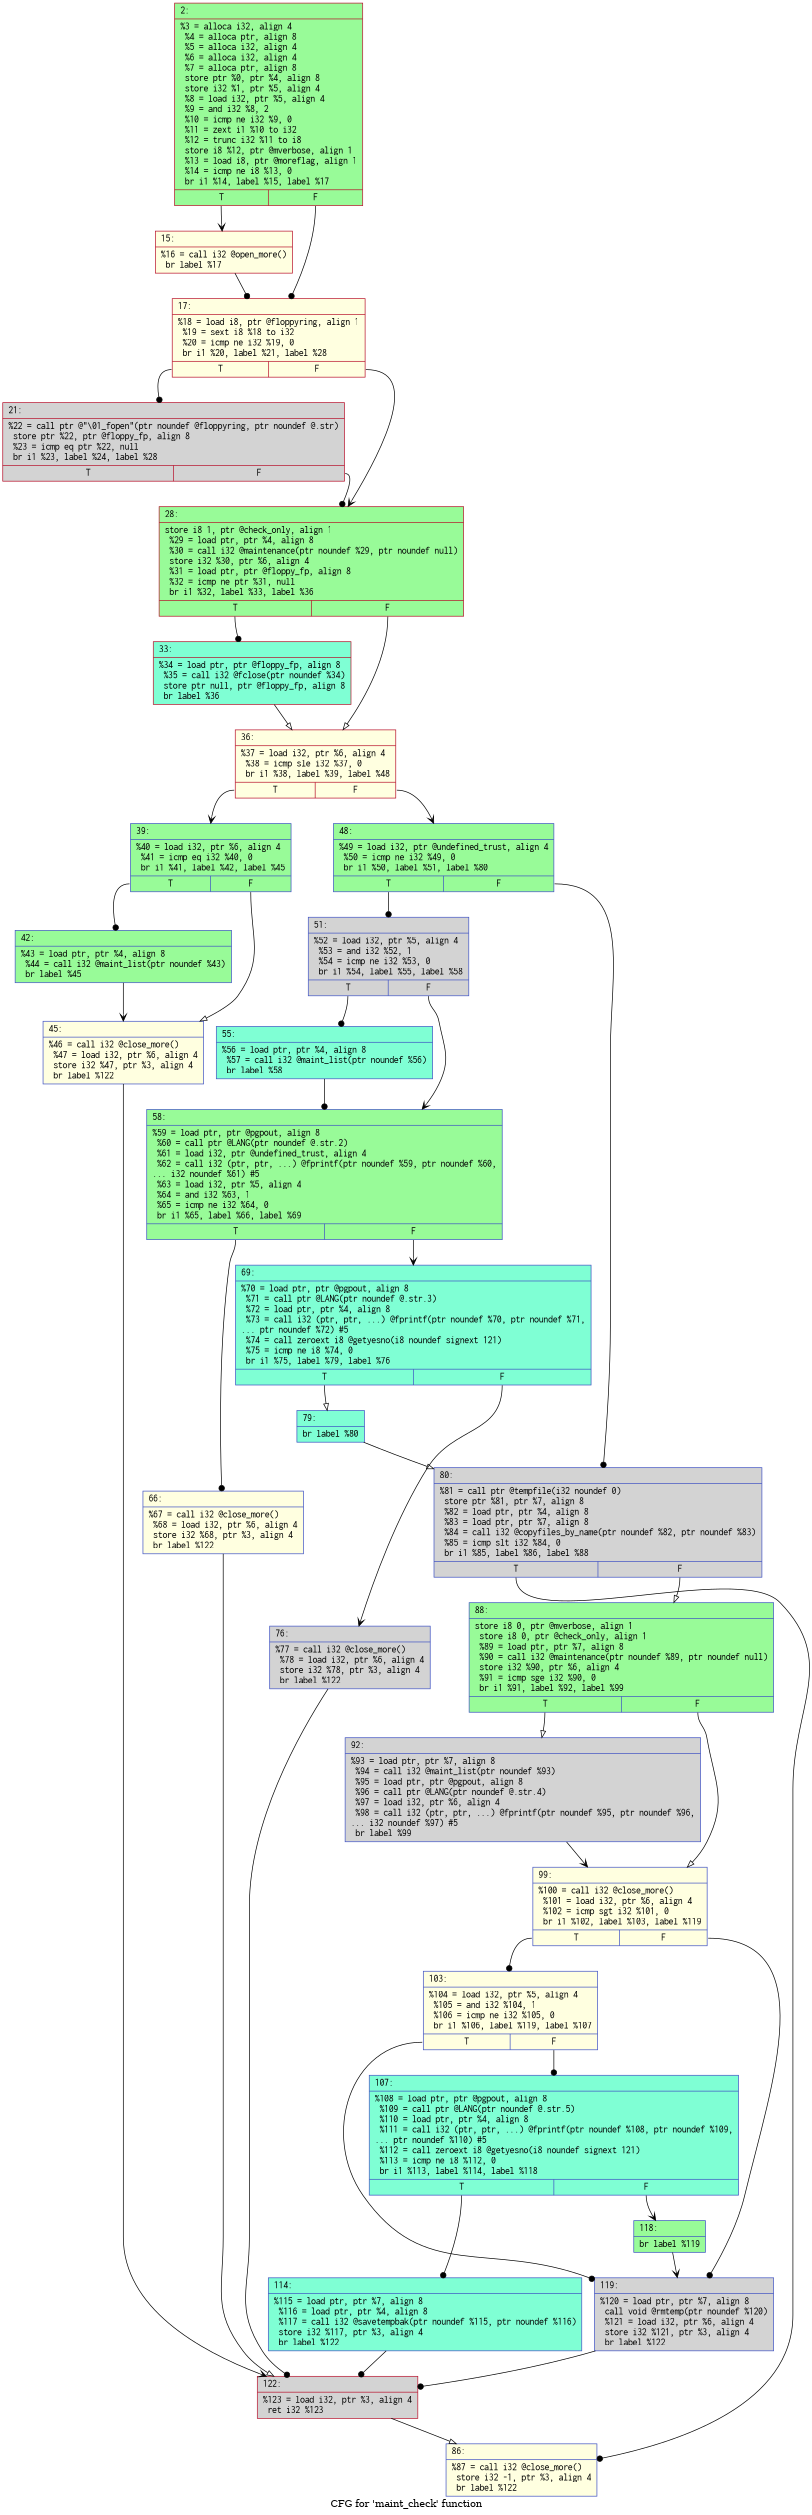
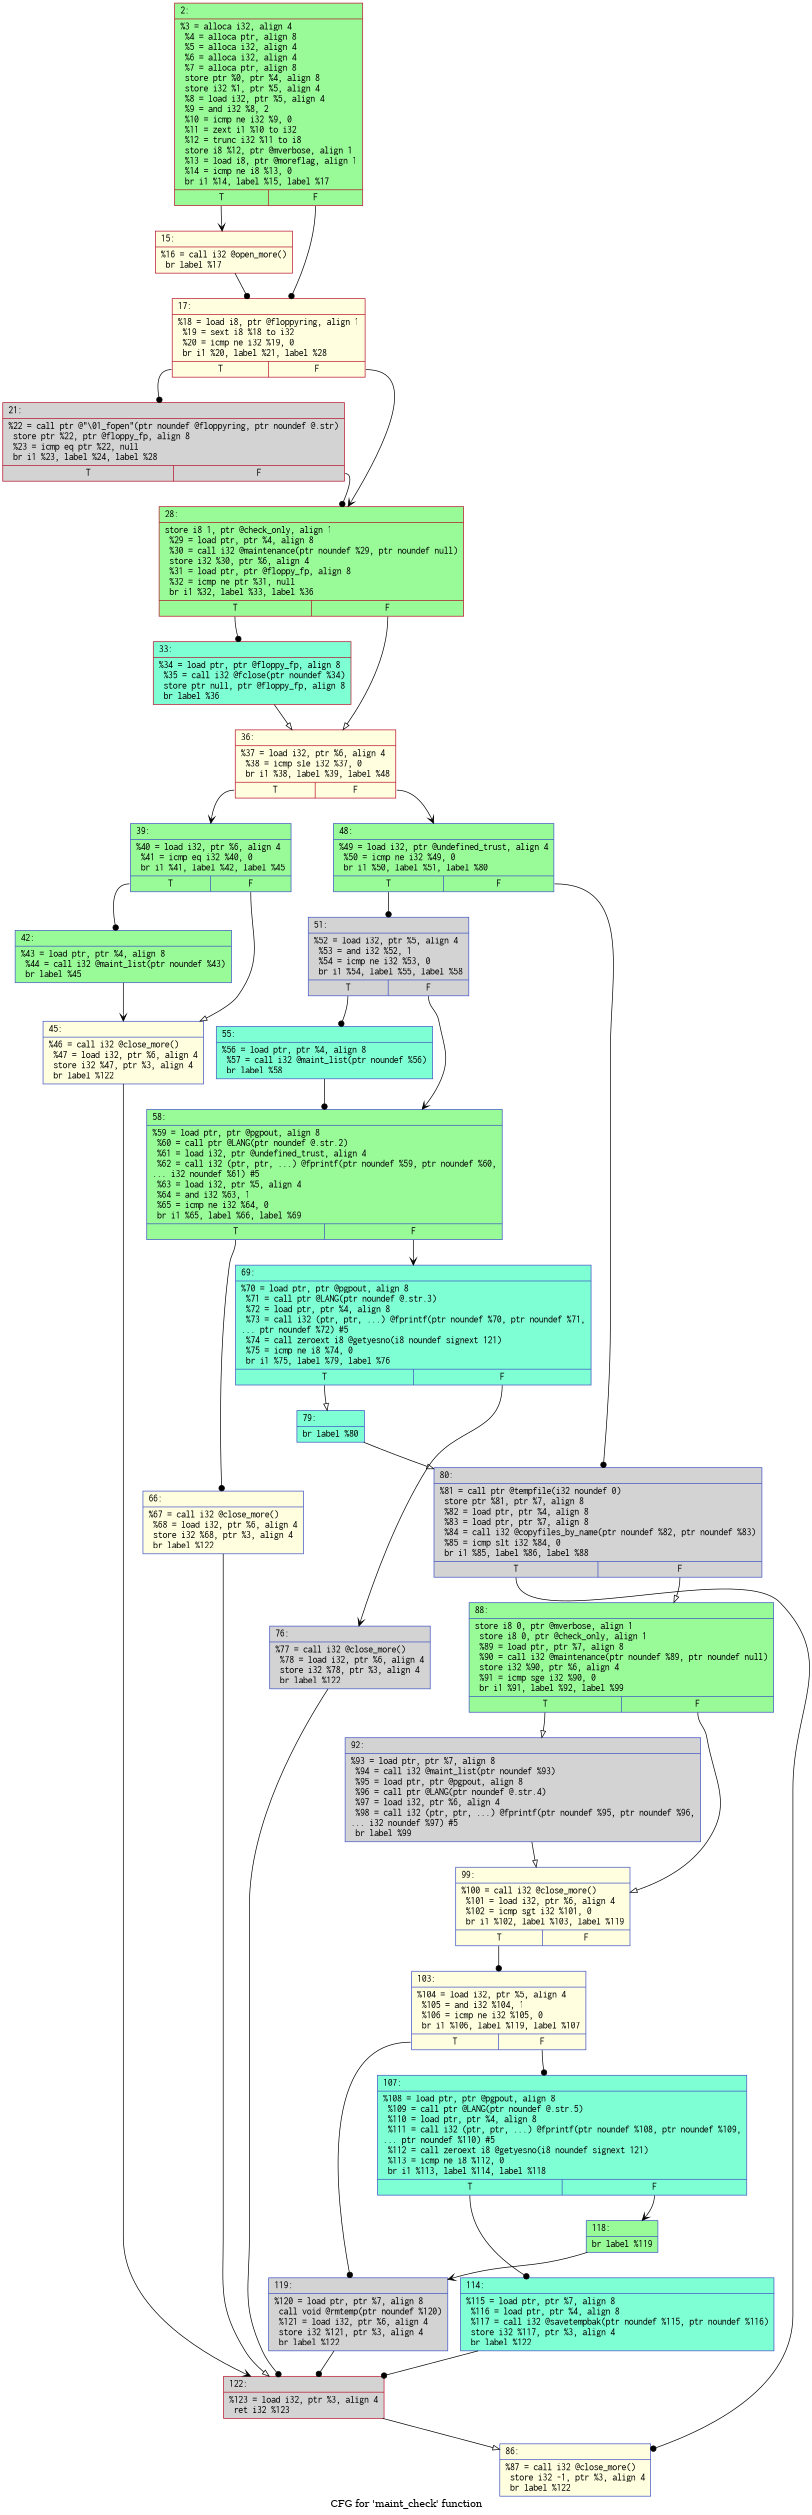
(575, 1852) -> (533, 1851)
(771, 2089) -> none
